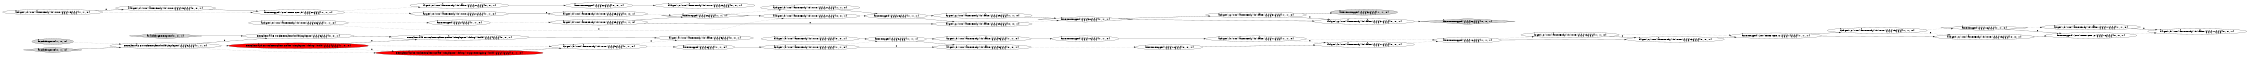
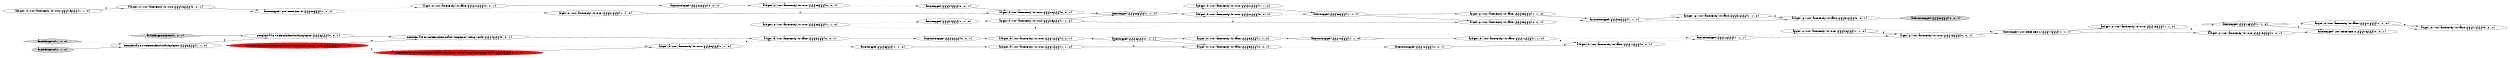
none -> (948, 6)
(1364, 12) -> none
(1085, 19) -> (1615, 20)
(1468, 21) -> (1936, 18)
(896, 39) -> (1134, 39)
none -> (948, 39)
(1085, 39) -> (1336, 39)
(53, 42) -> (53, 41)
(53, 50) -> (53, 50)
